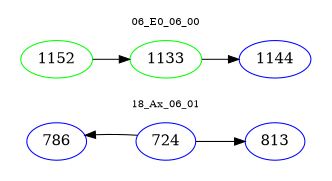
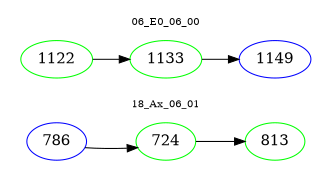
(57, 59) -> (57, 59)
(275, 59) -> (275, 59)
(117, 134) -> (106, 148)
(166, 141) -> (166, 141)
(275, 141) -> (275, 141)
